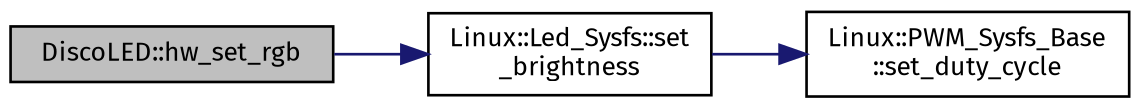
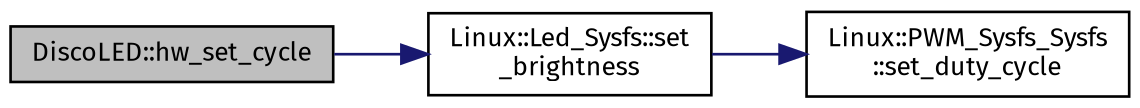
(172, 54) -> (172, 54)
(968, 54) -> (968, 54)
